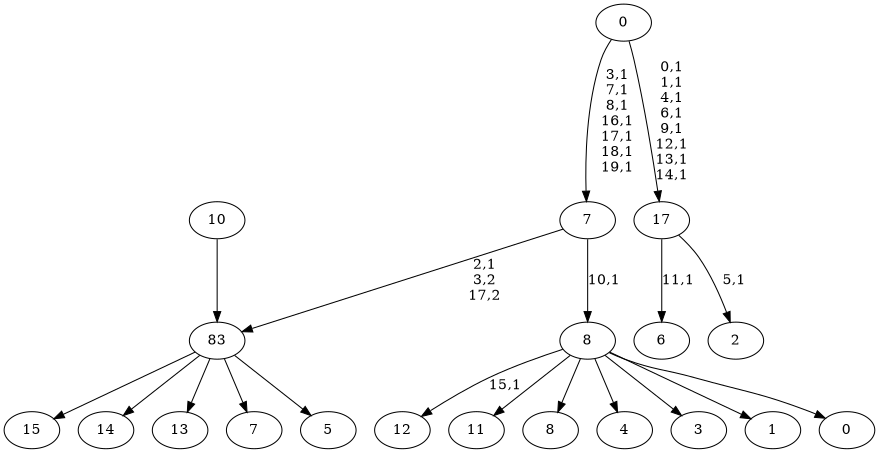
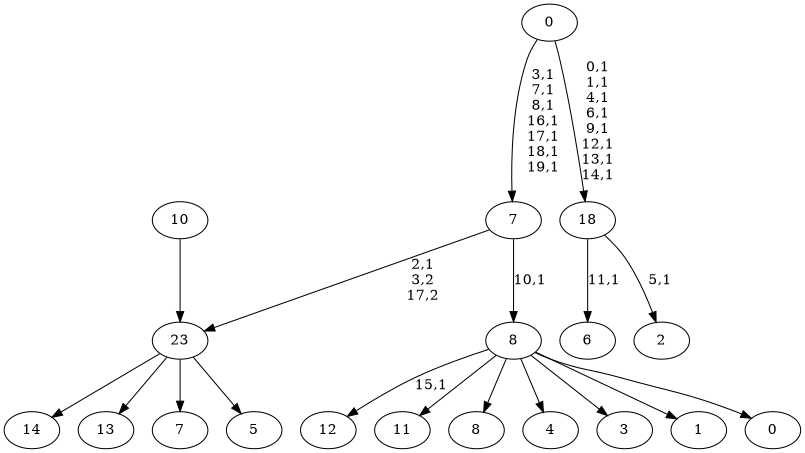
(662, 220) -> (588, 220)
(217, 341) -> (180, 341)
(32, 430) -> none
